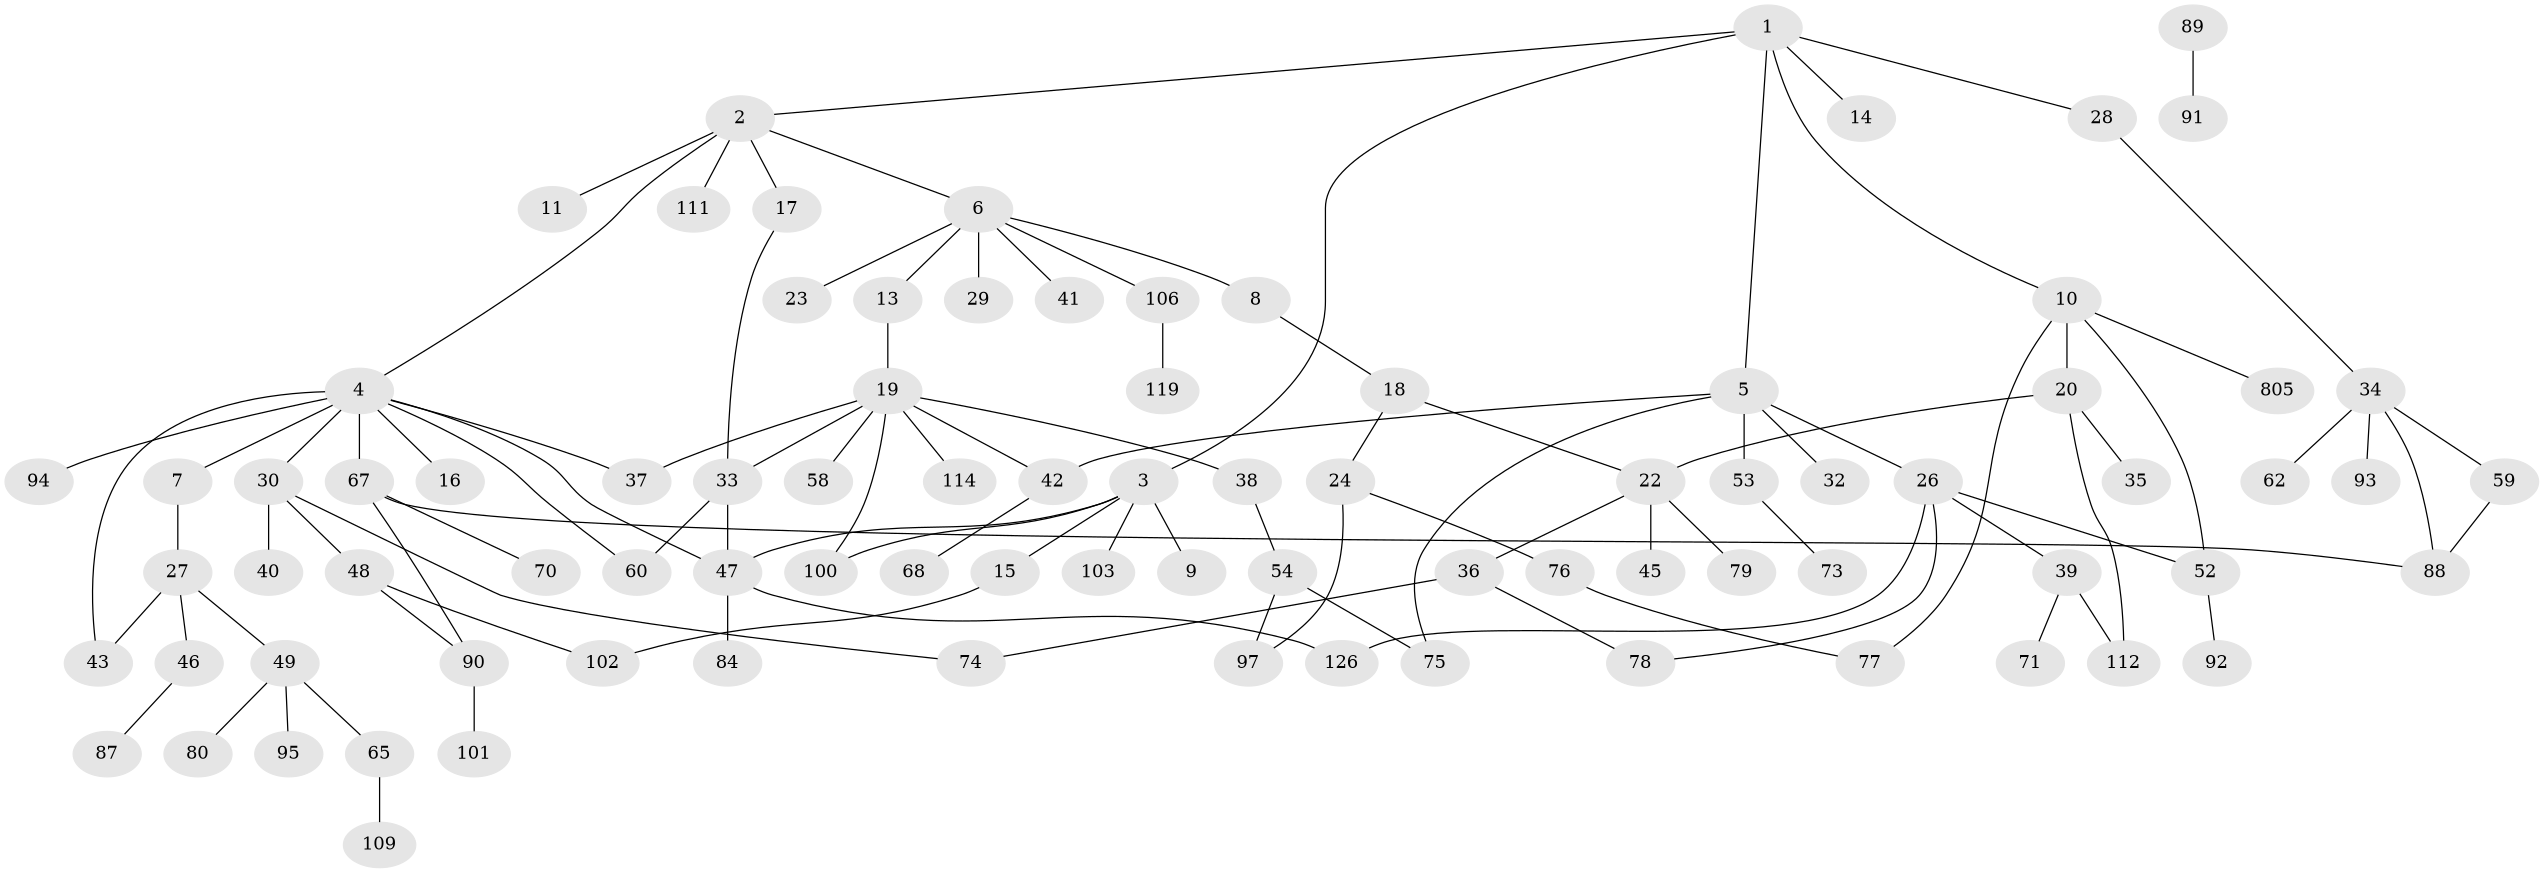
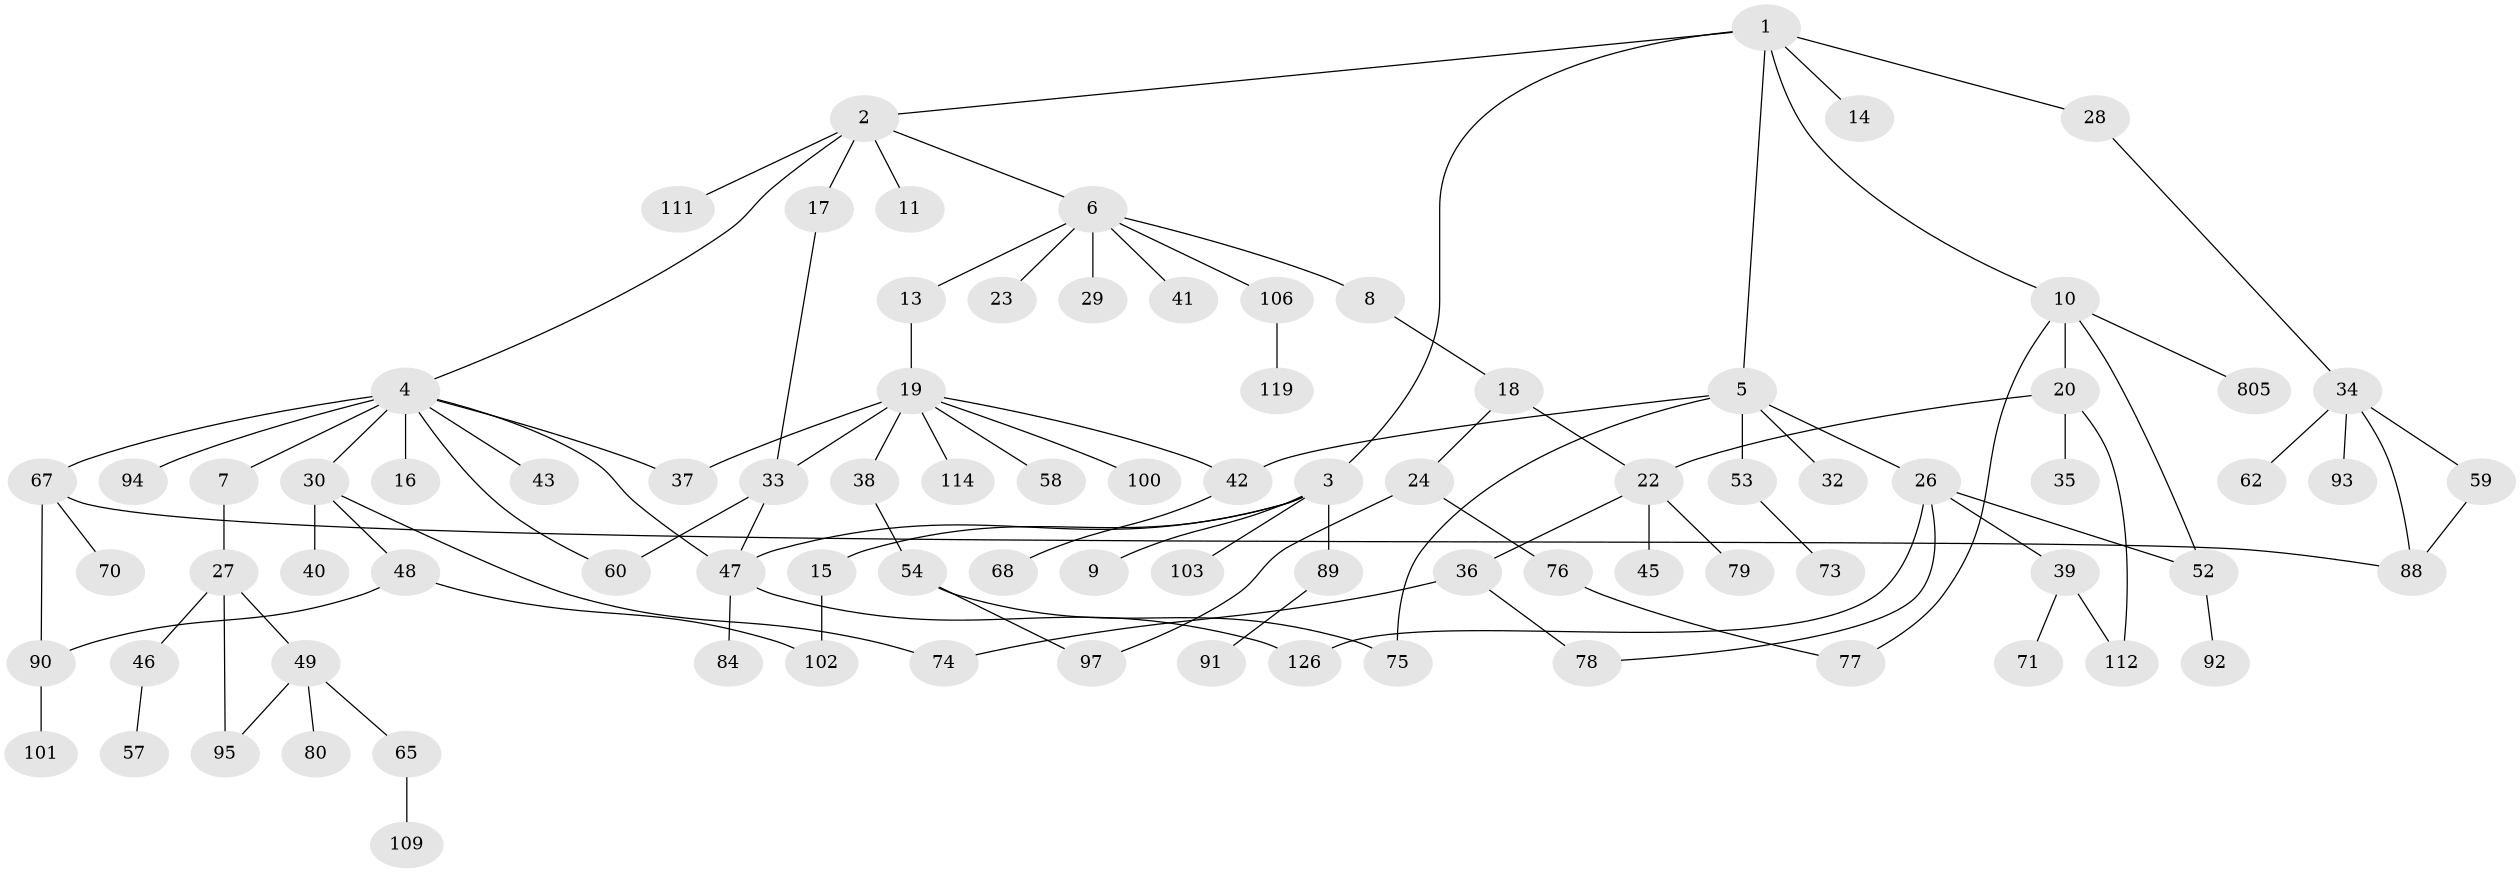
(983, 528) -> (1329, 517)
(138, 618) -> (225, 663)
(107, 754) -> (134, 754)
